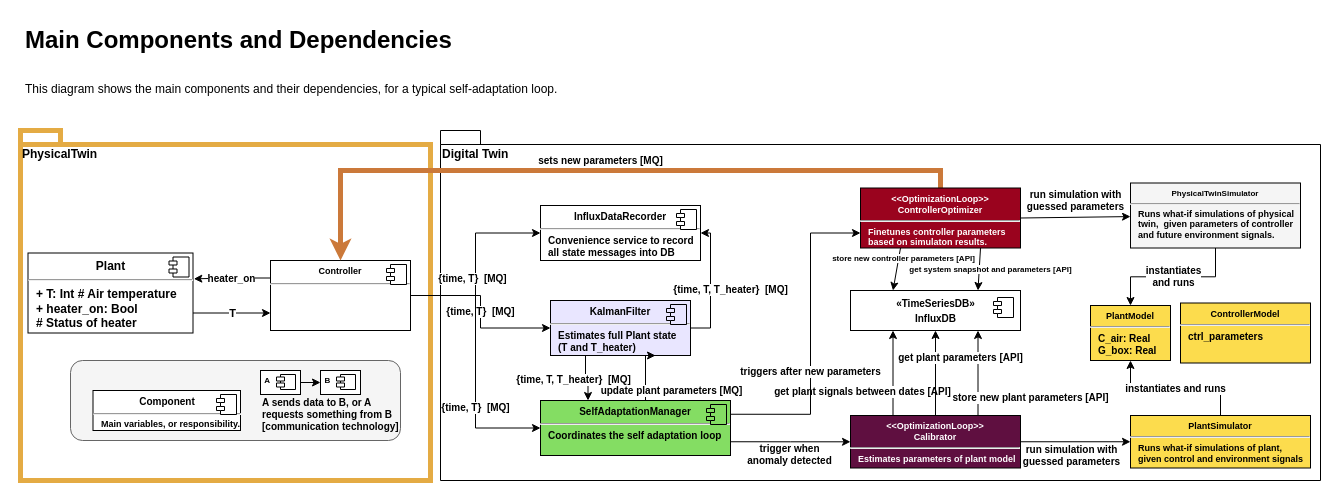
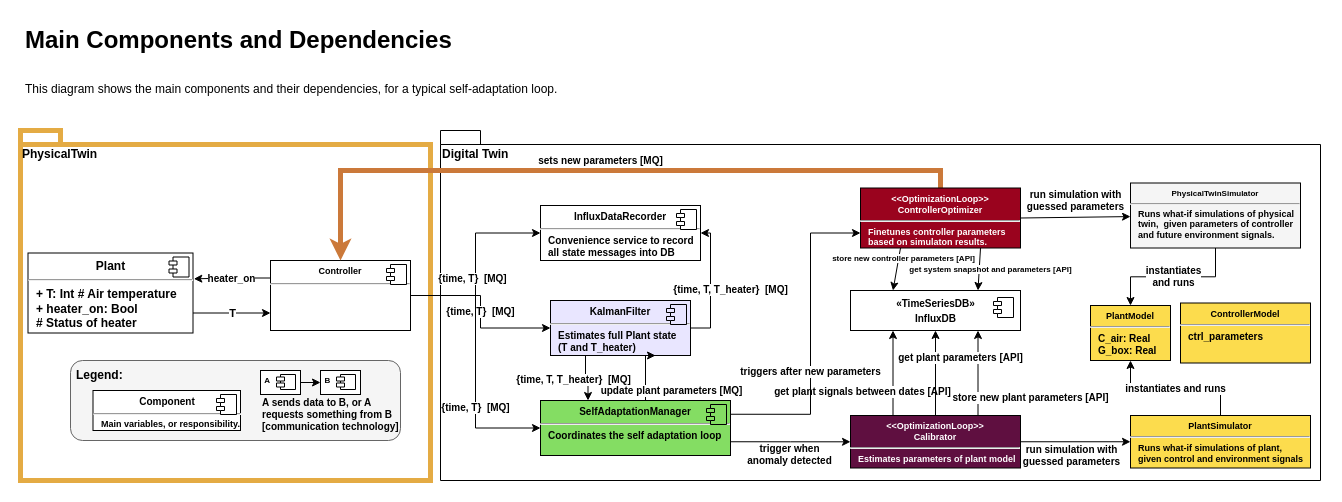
none -> (111, 376)
